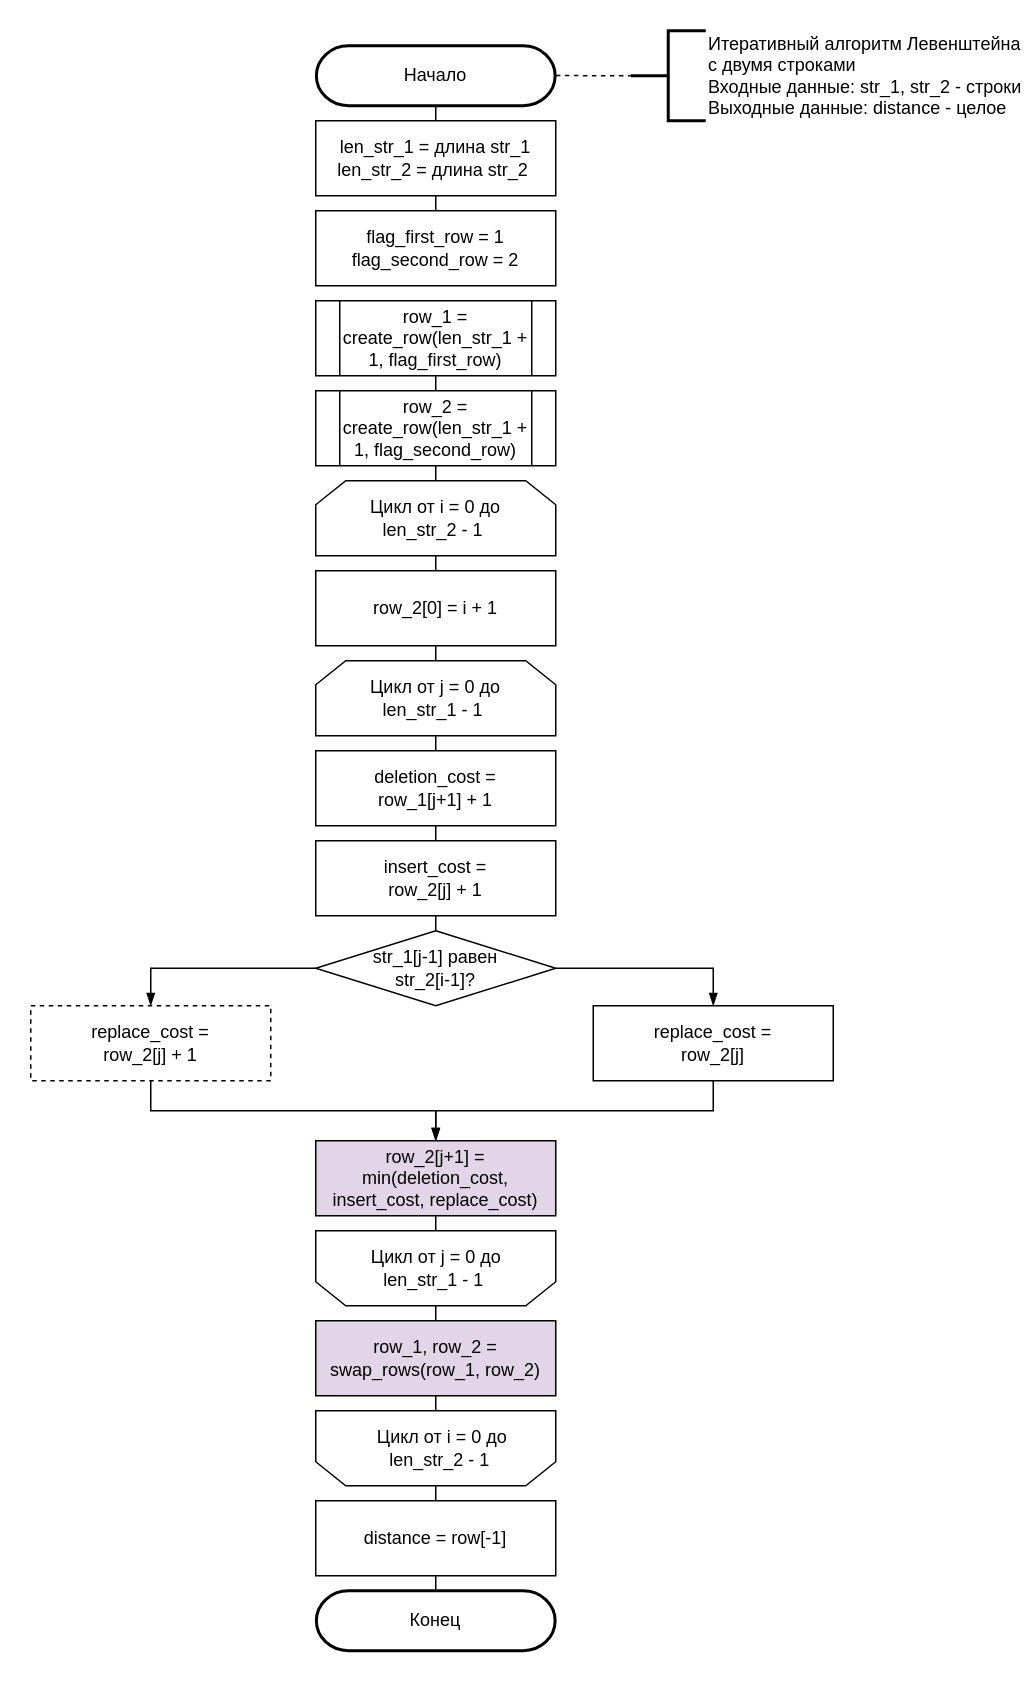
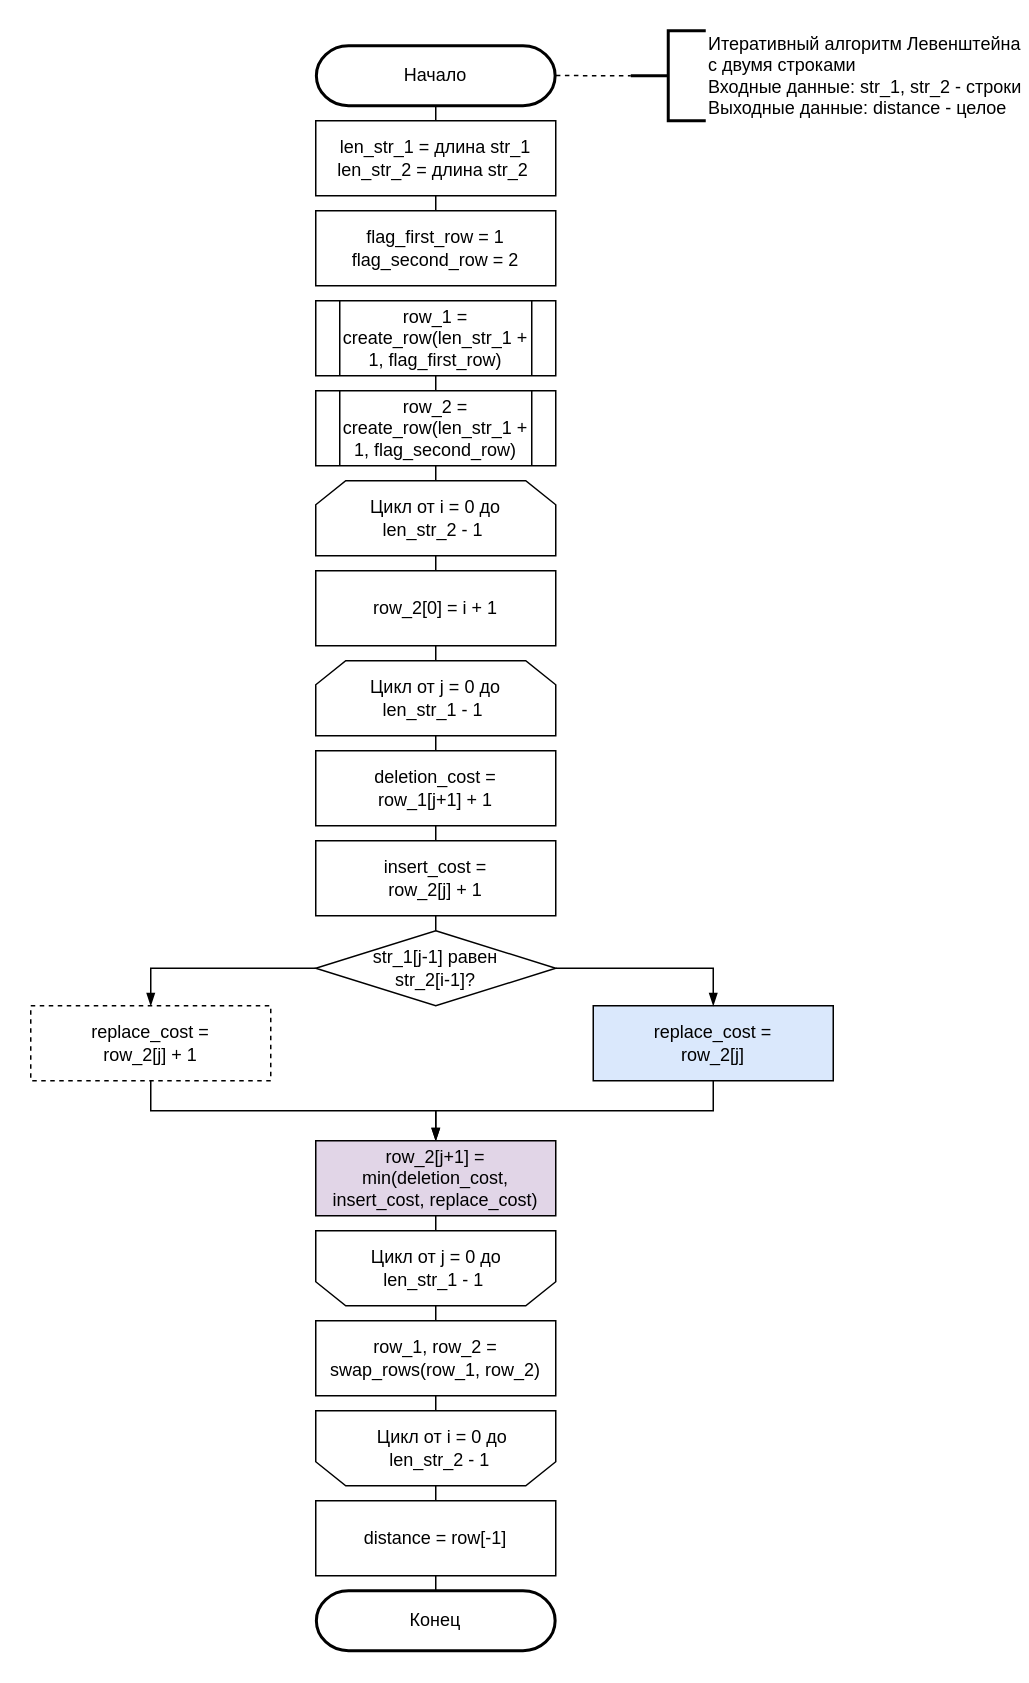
(713, 1043) -> (713, 1043)
(436, 1358) -> (436, 1358)
